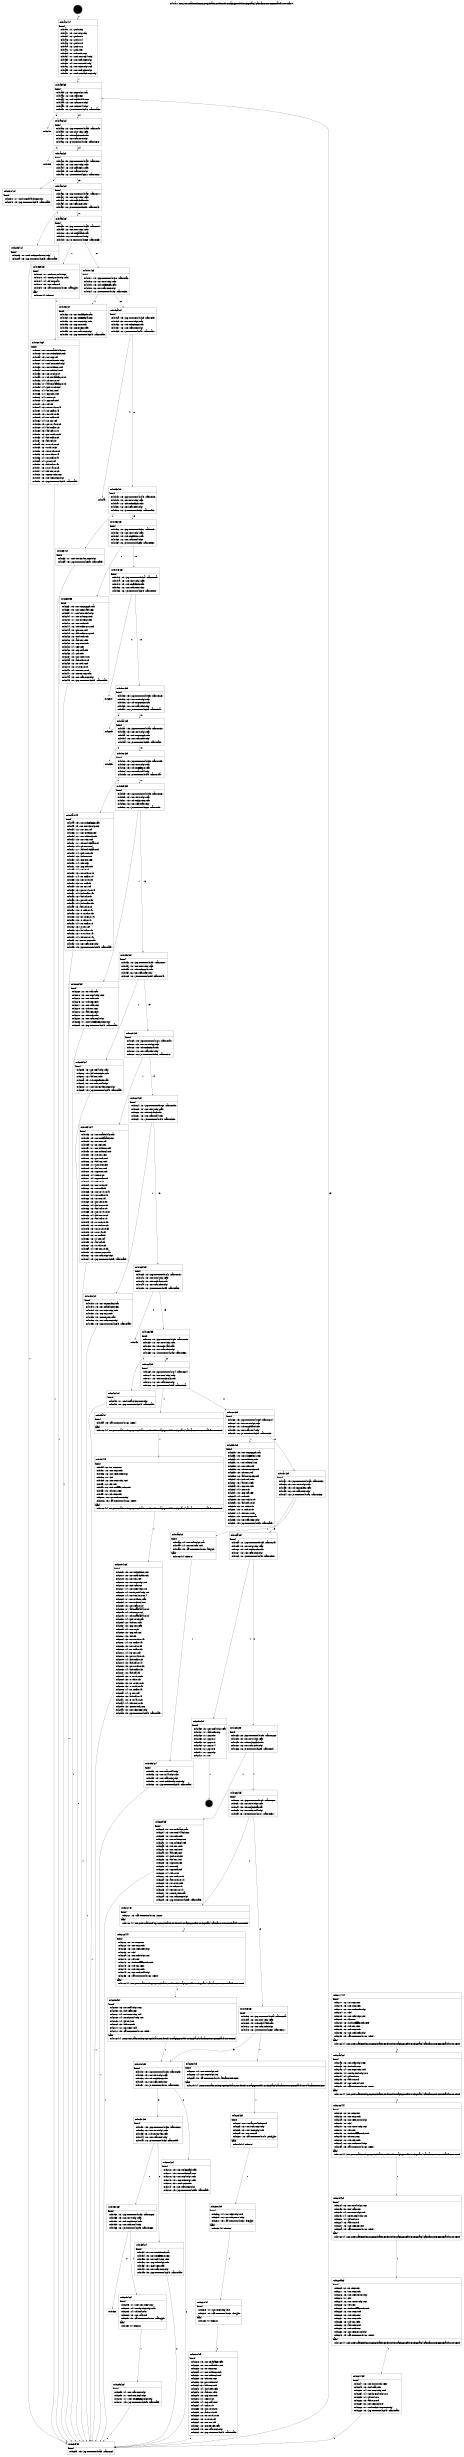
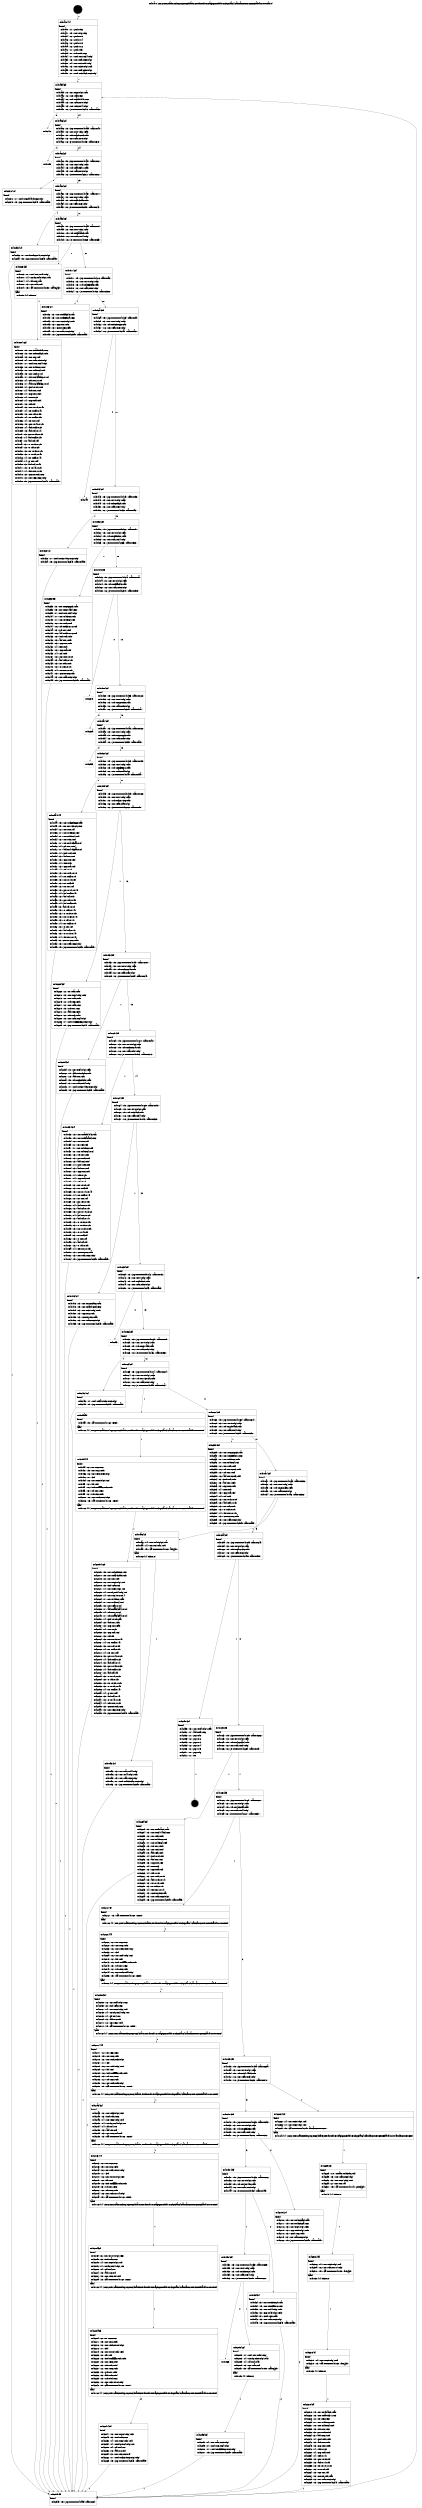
(164, 2051) -> (157, 2039)
(388, 2349) -> (141, 2399)
